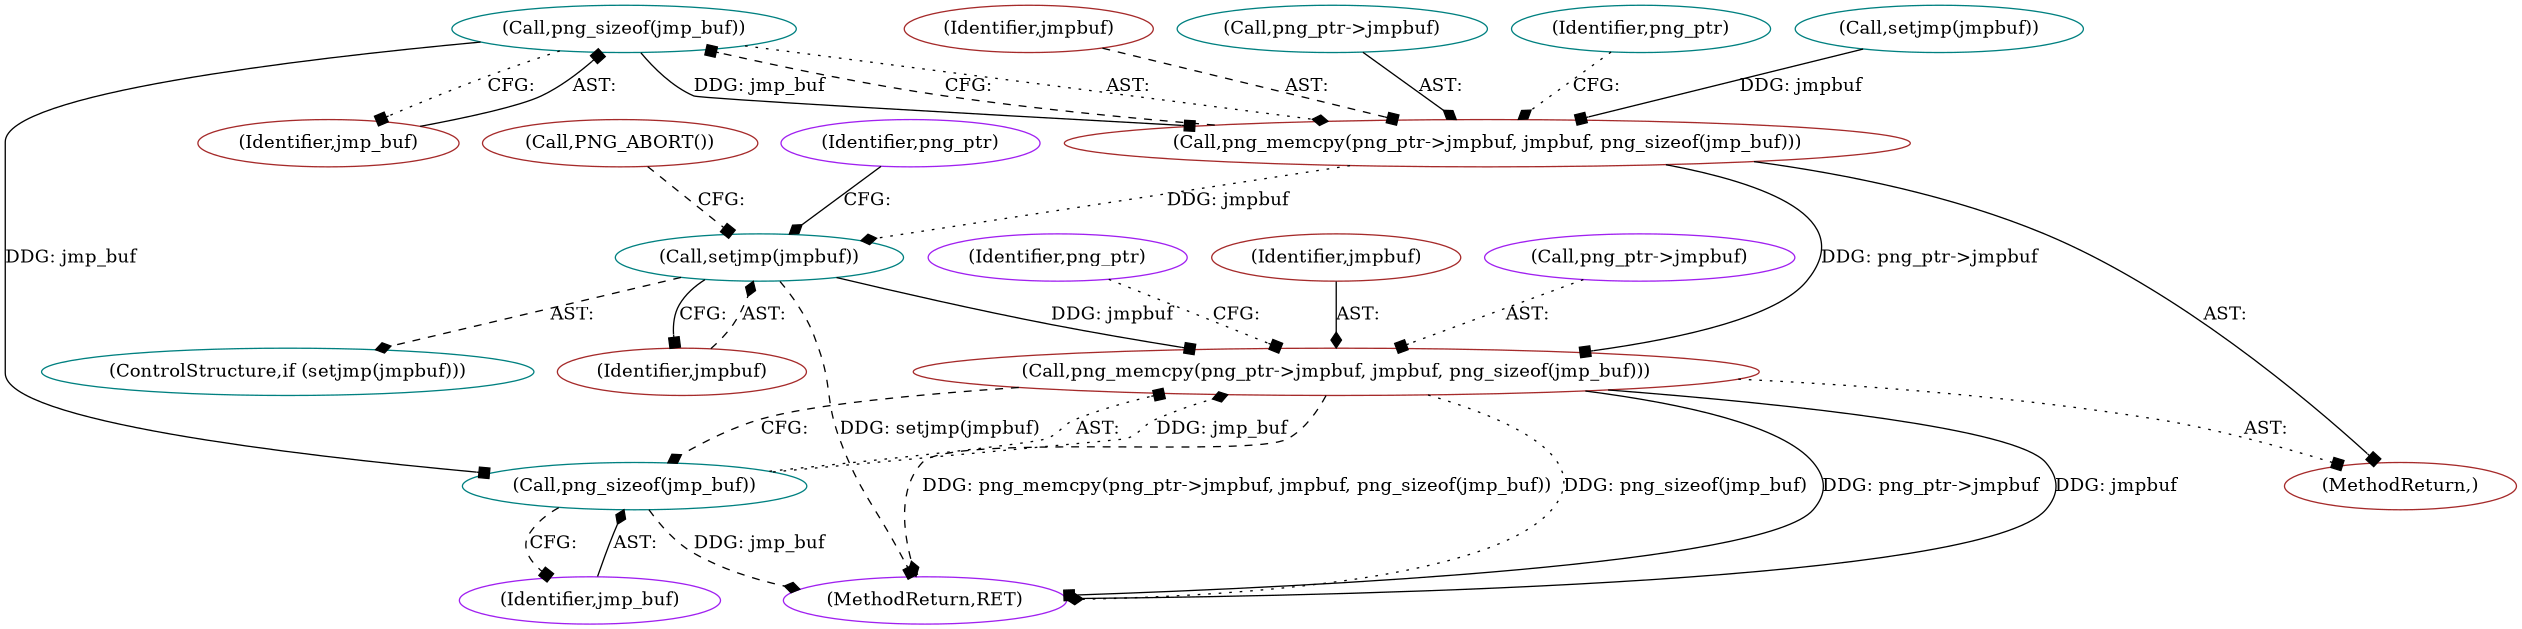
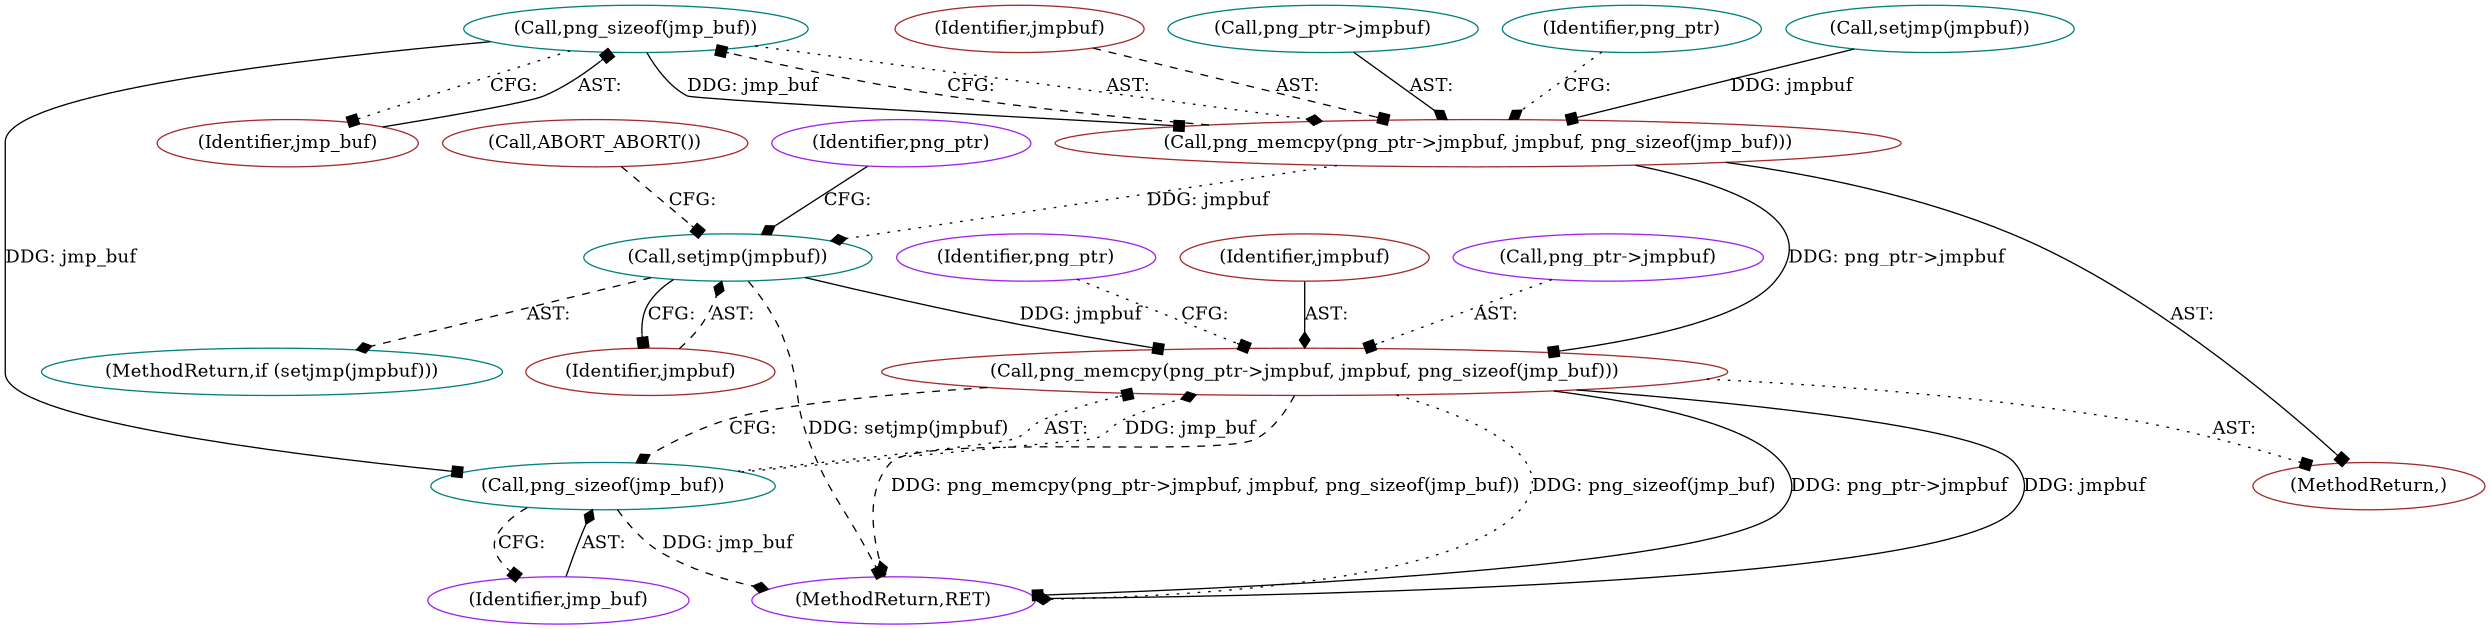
(620, 143) -> (595, 143)
(288, 372) -> (272, 372)
